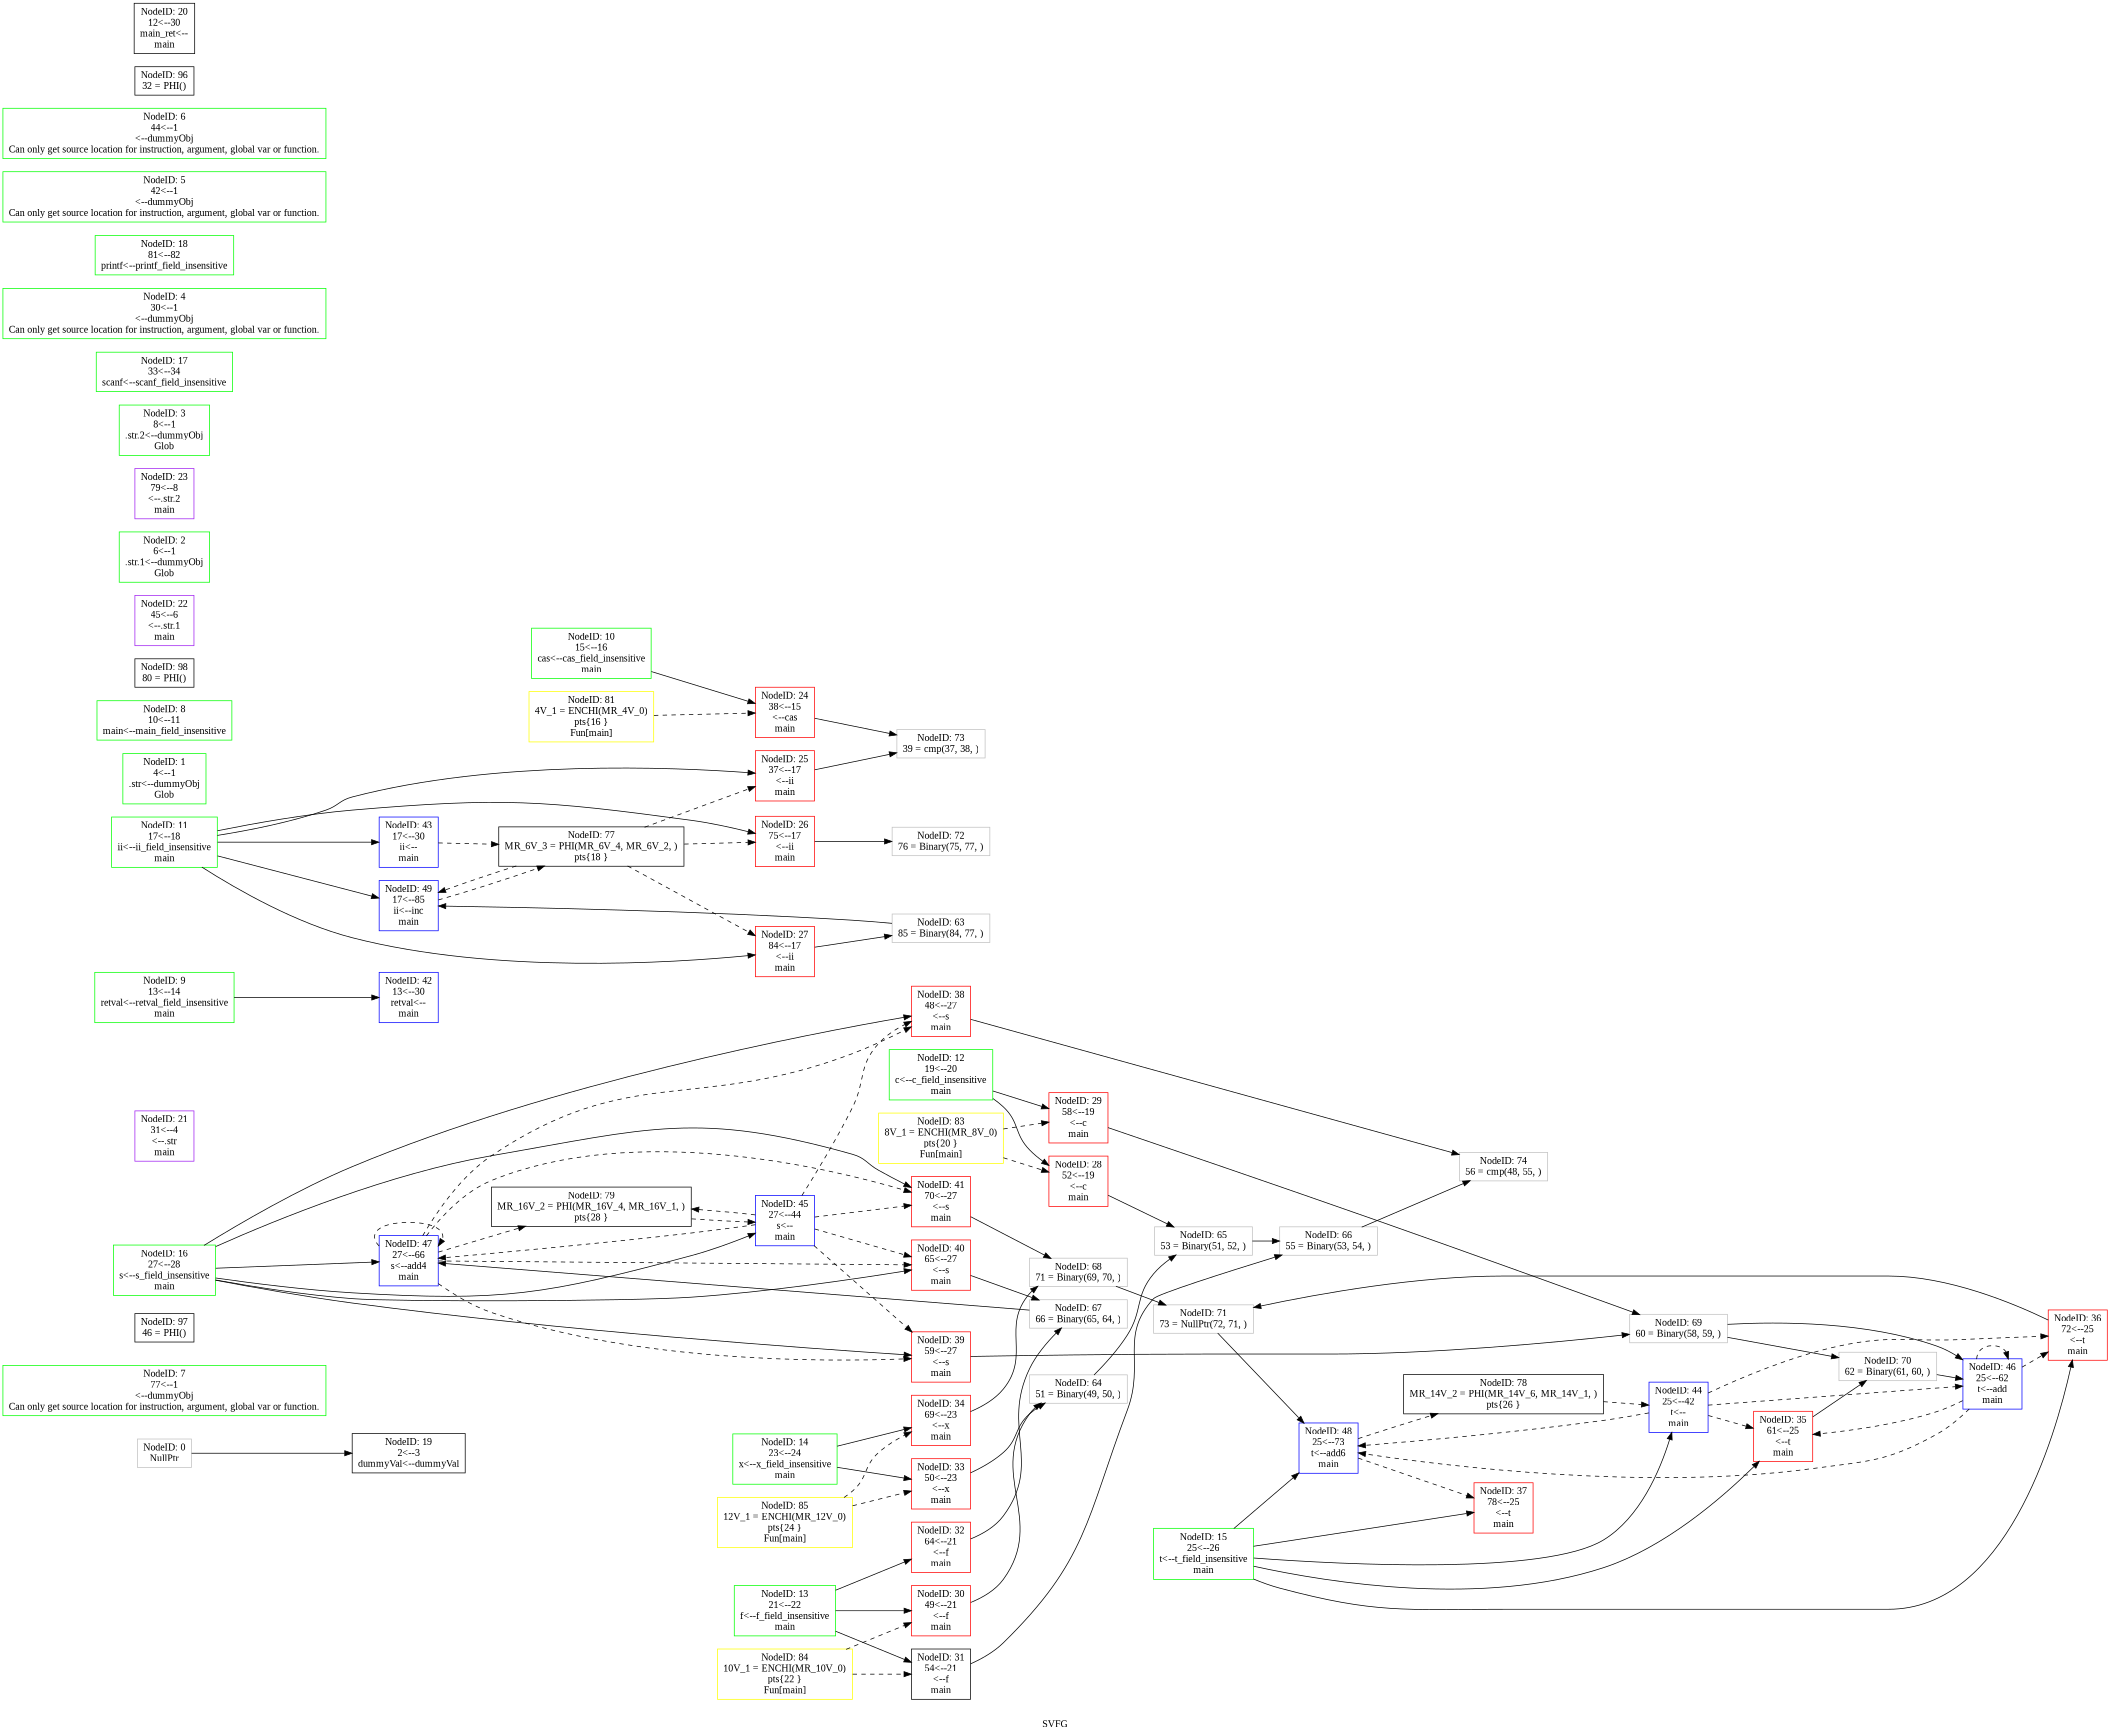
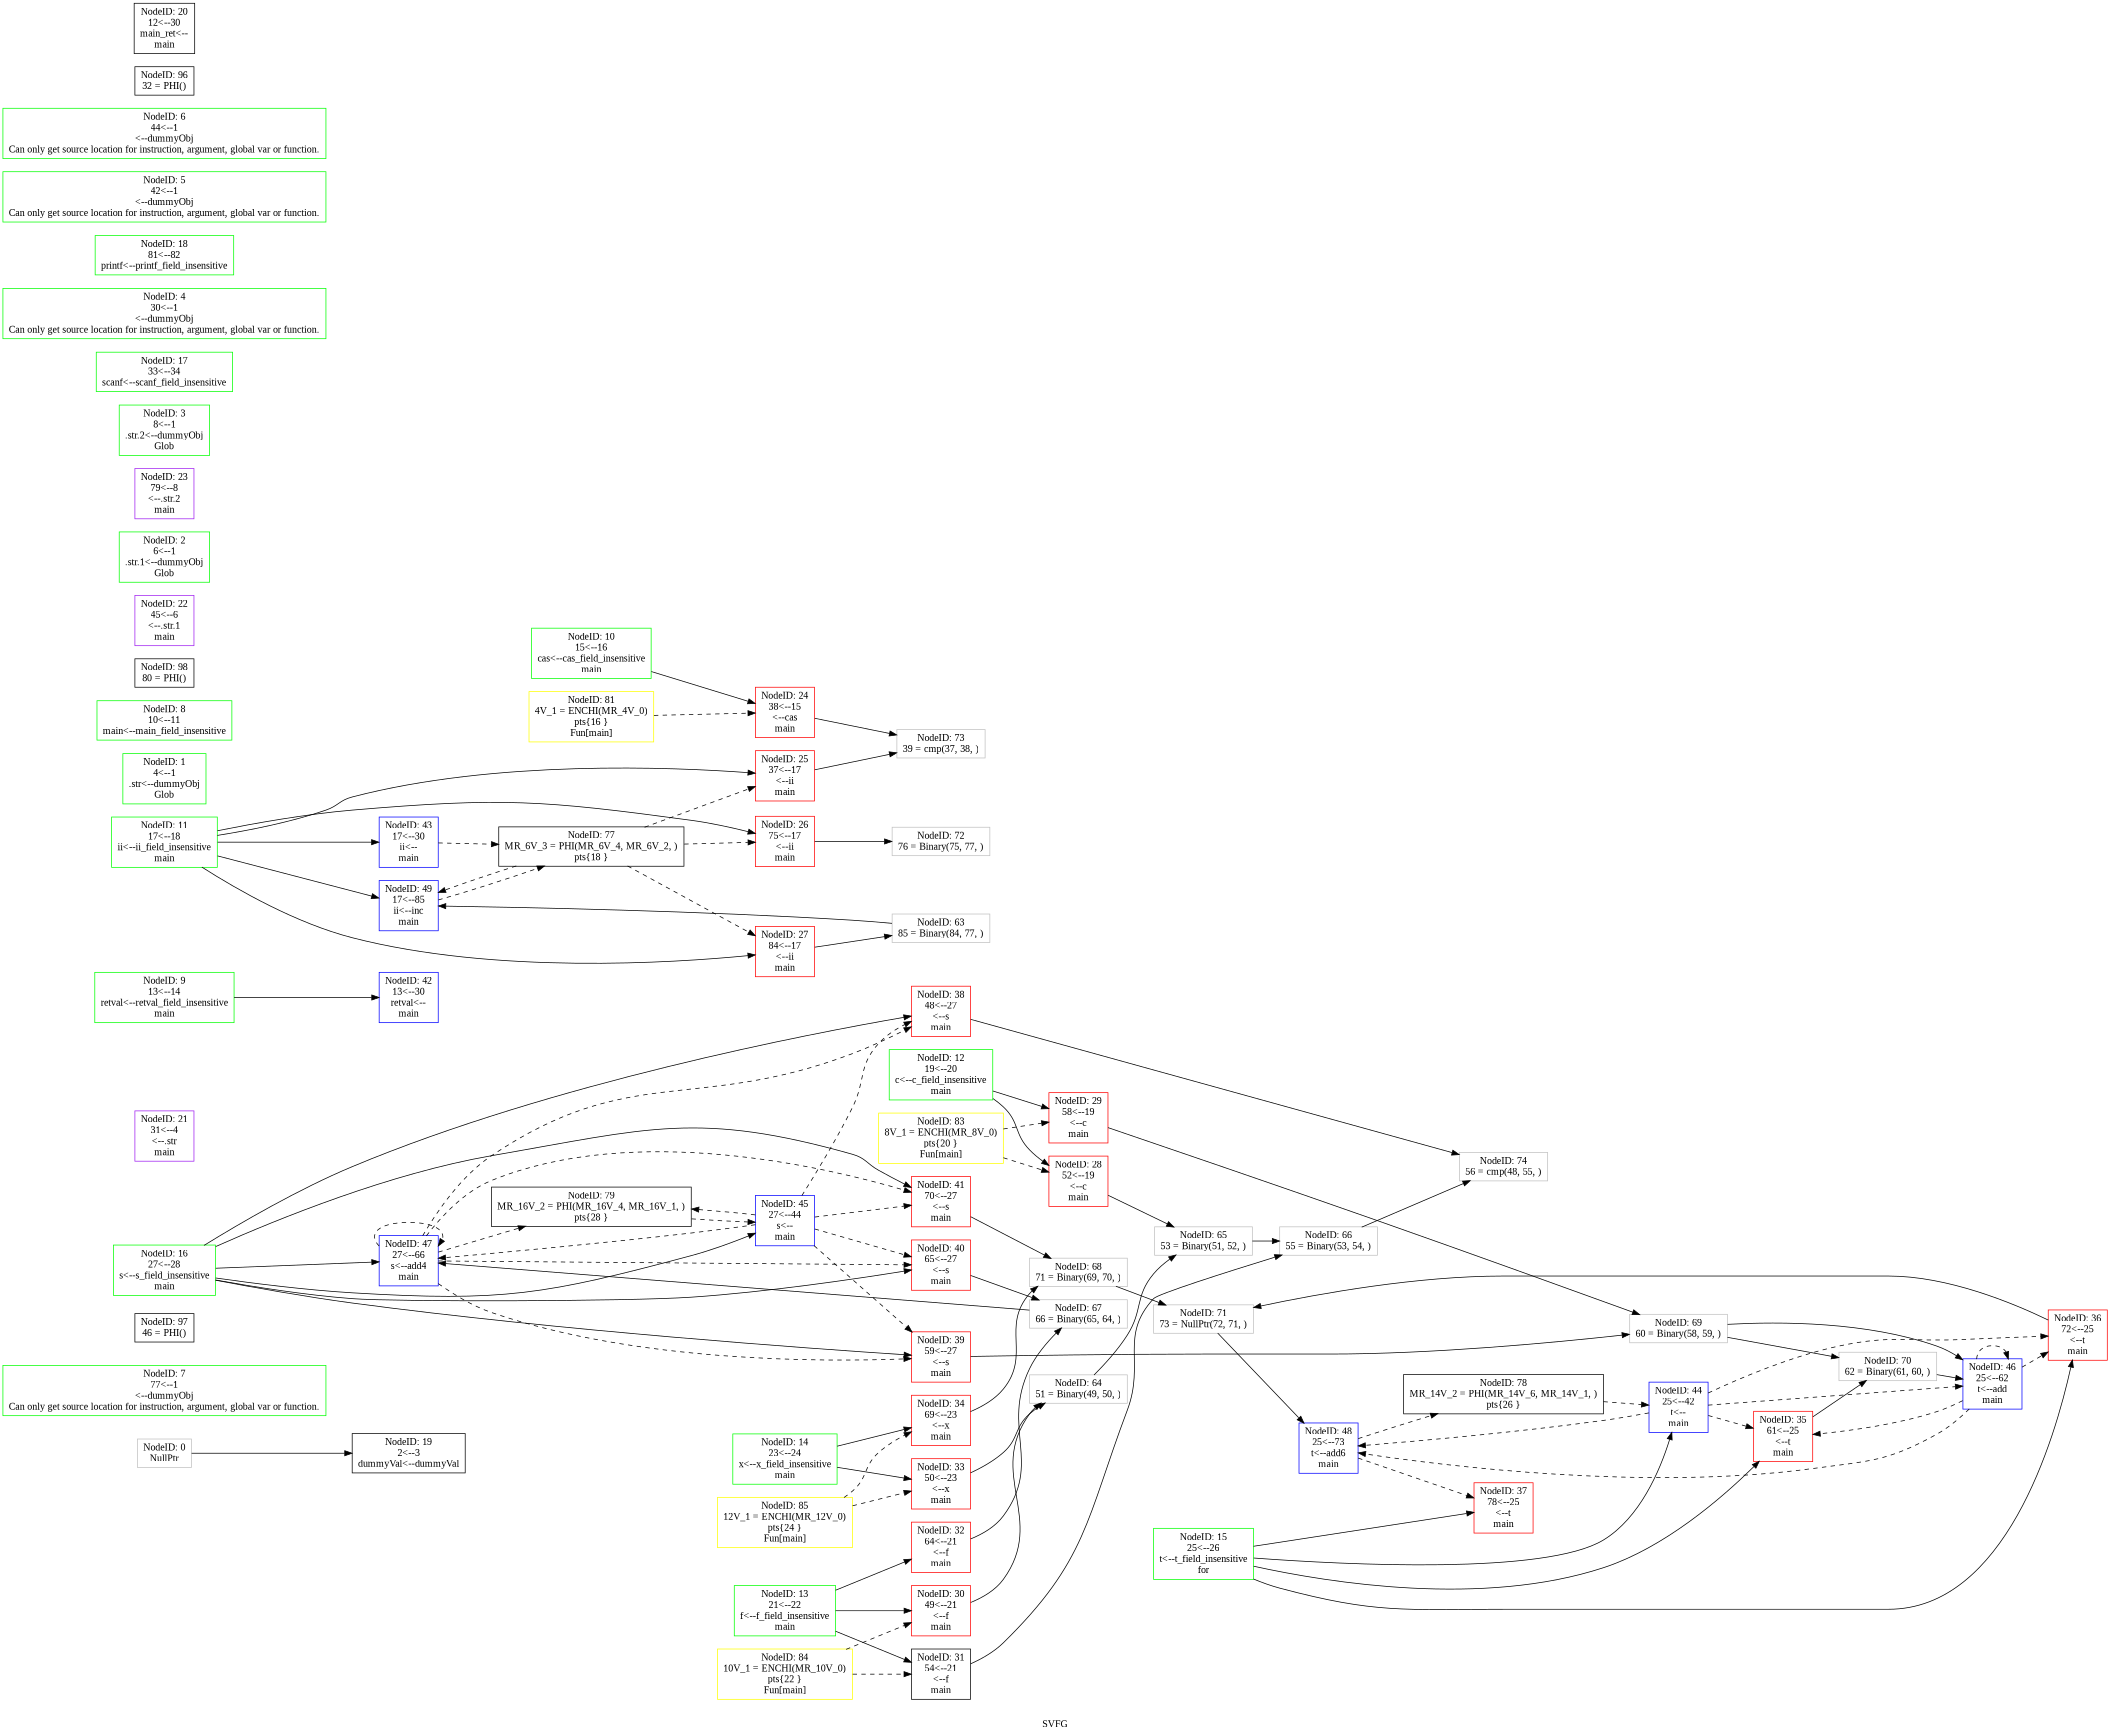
(1264, 1503) -> none
(1203, 1570) -> (1203, 1570)
